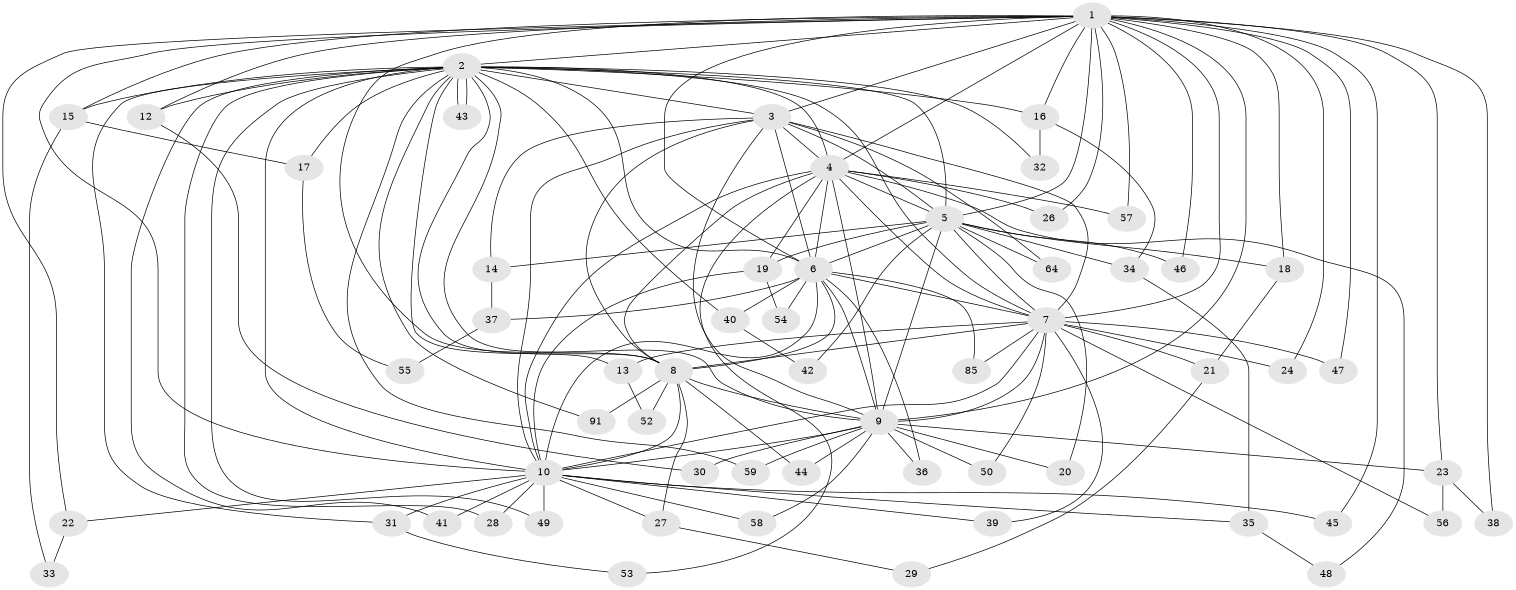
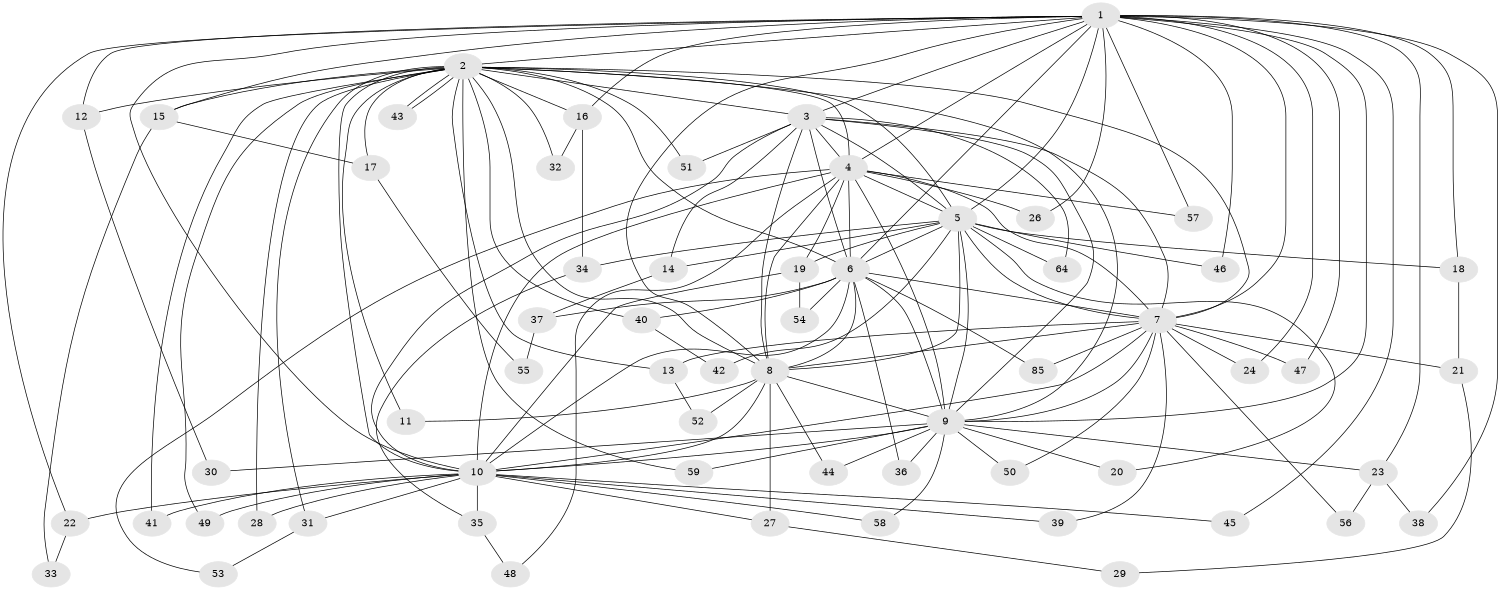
none -> (687, 168)
none -> (938, 345)
(596, 422) -> (406, 422)
